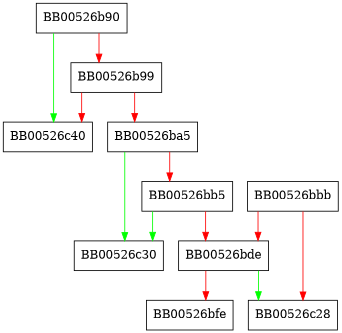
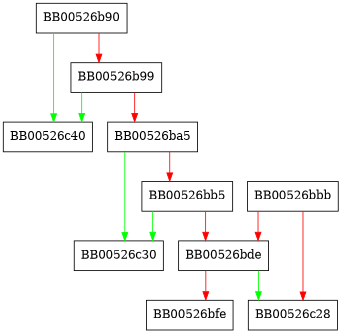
(82, 103) -> (82, 103)
